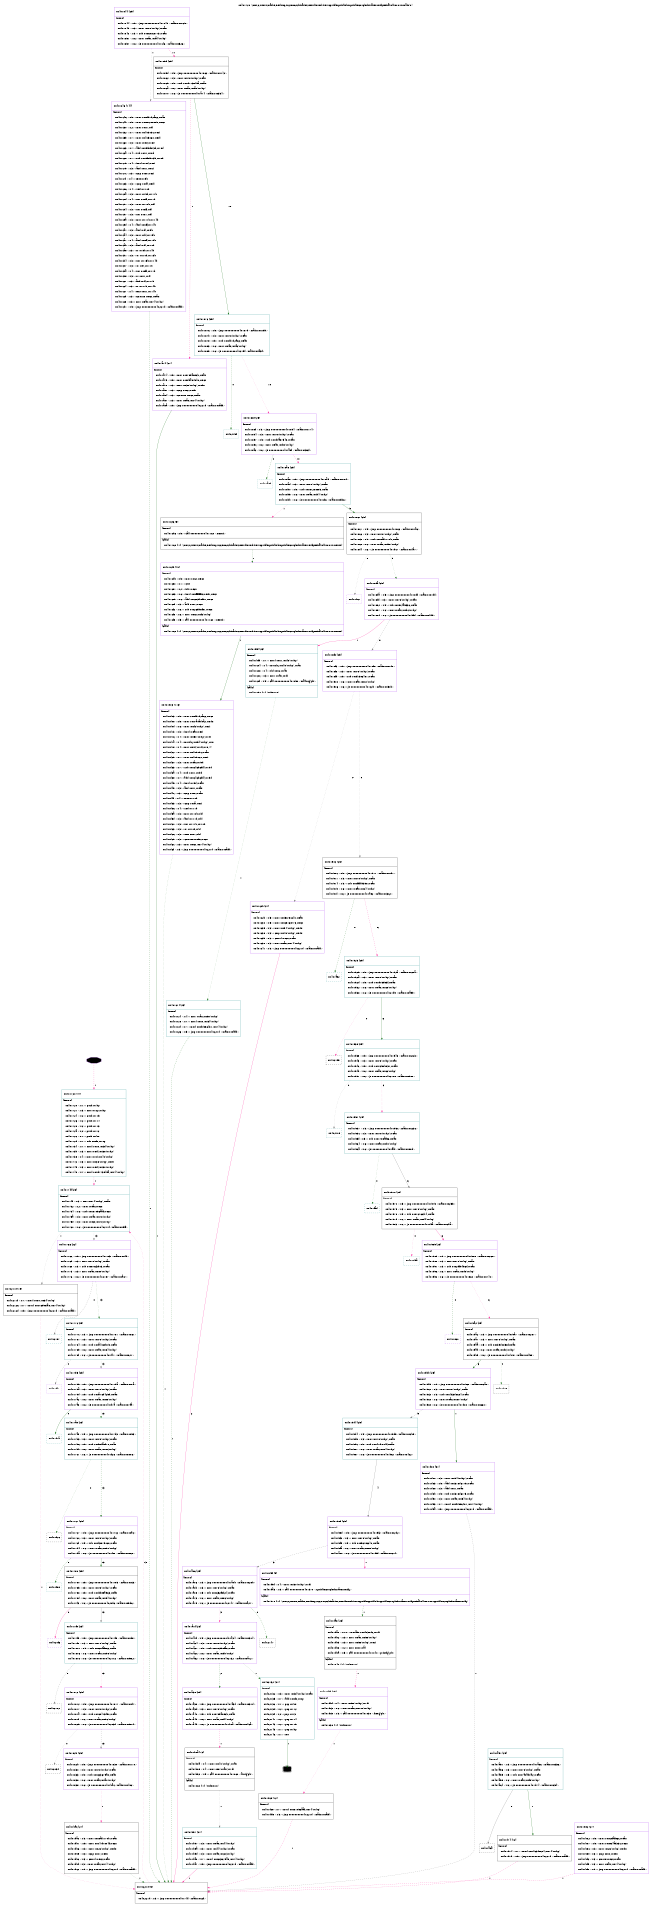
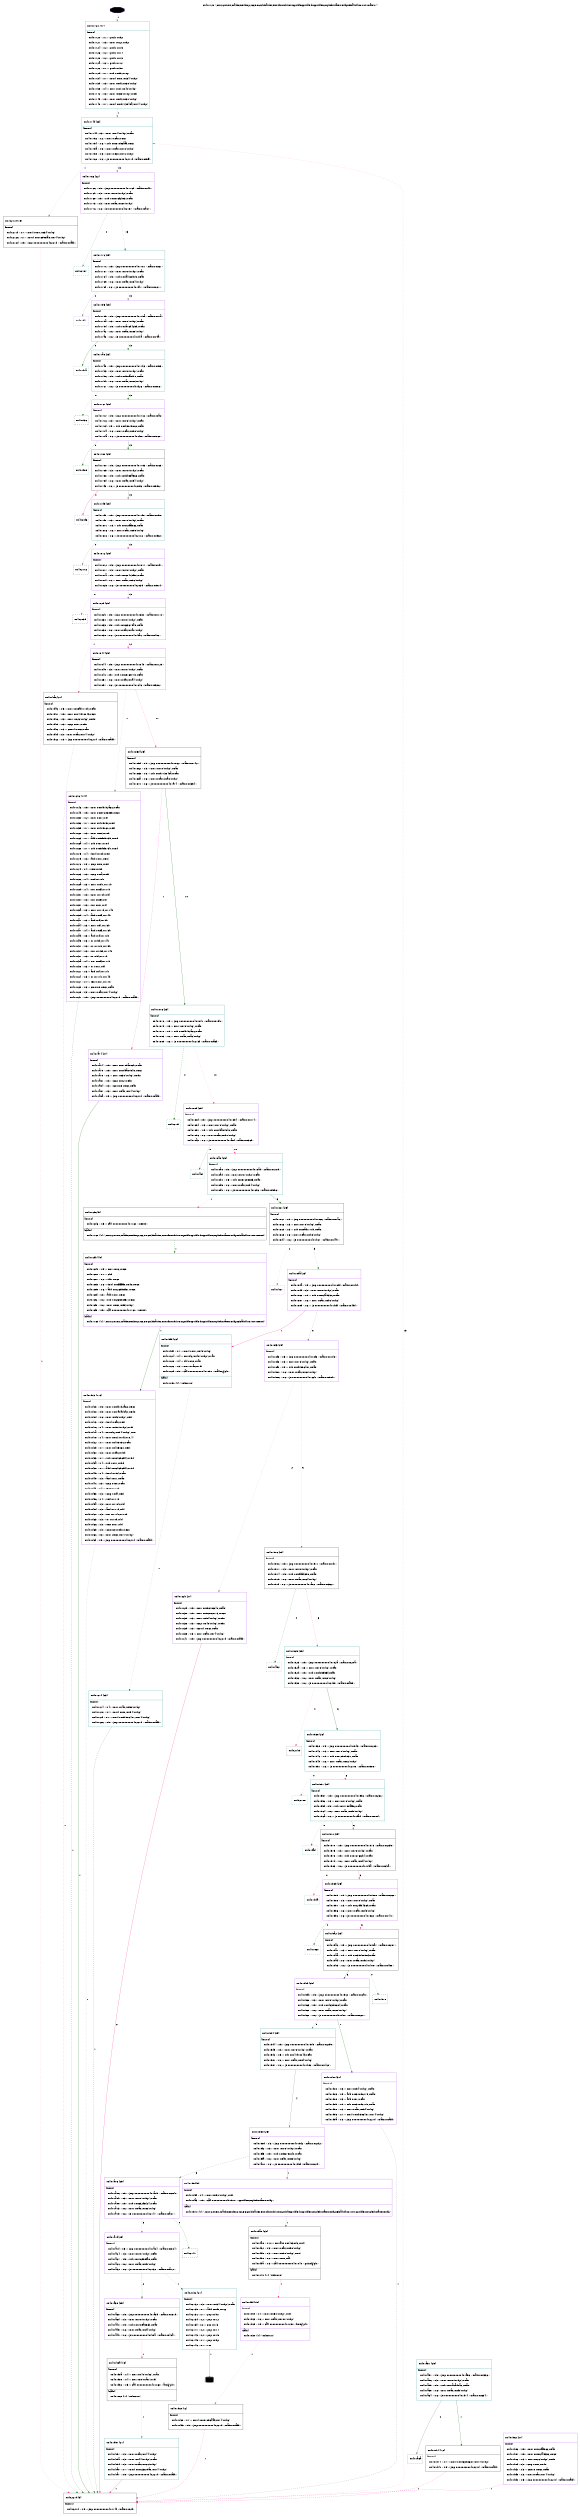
none -> (128, 643)
